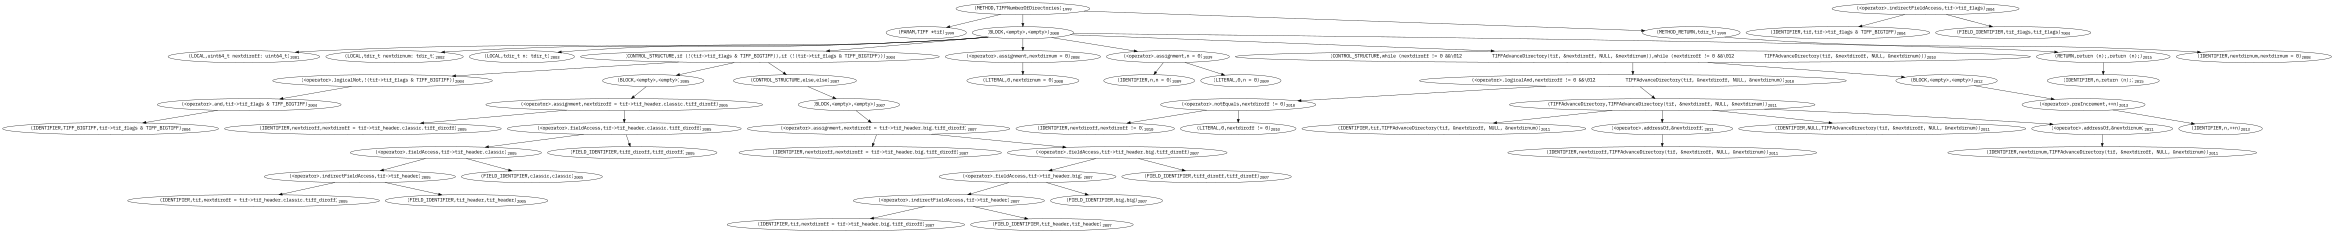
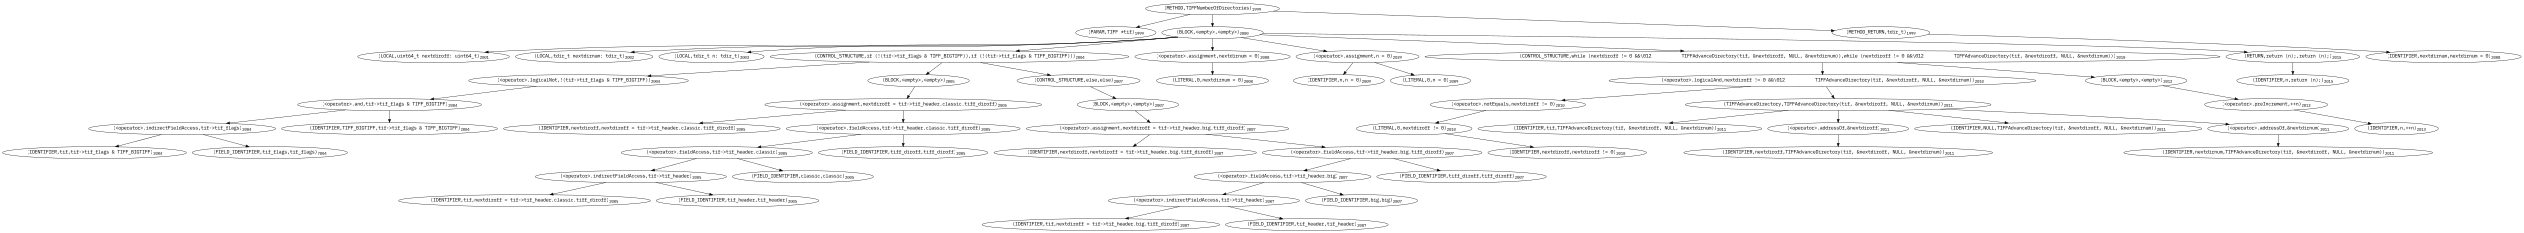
none -> (288, 116)
(1169, 116) -> (1488, 140)
